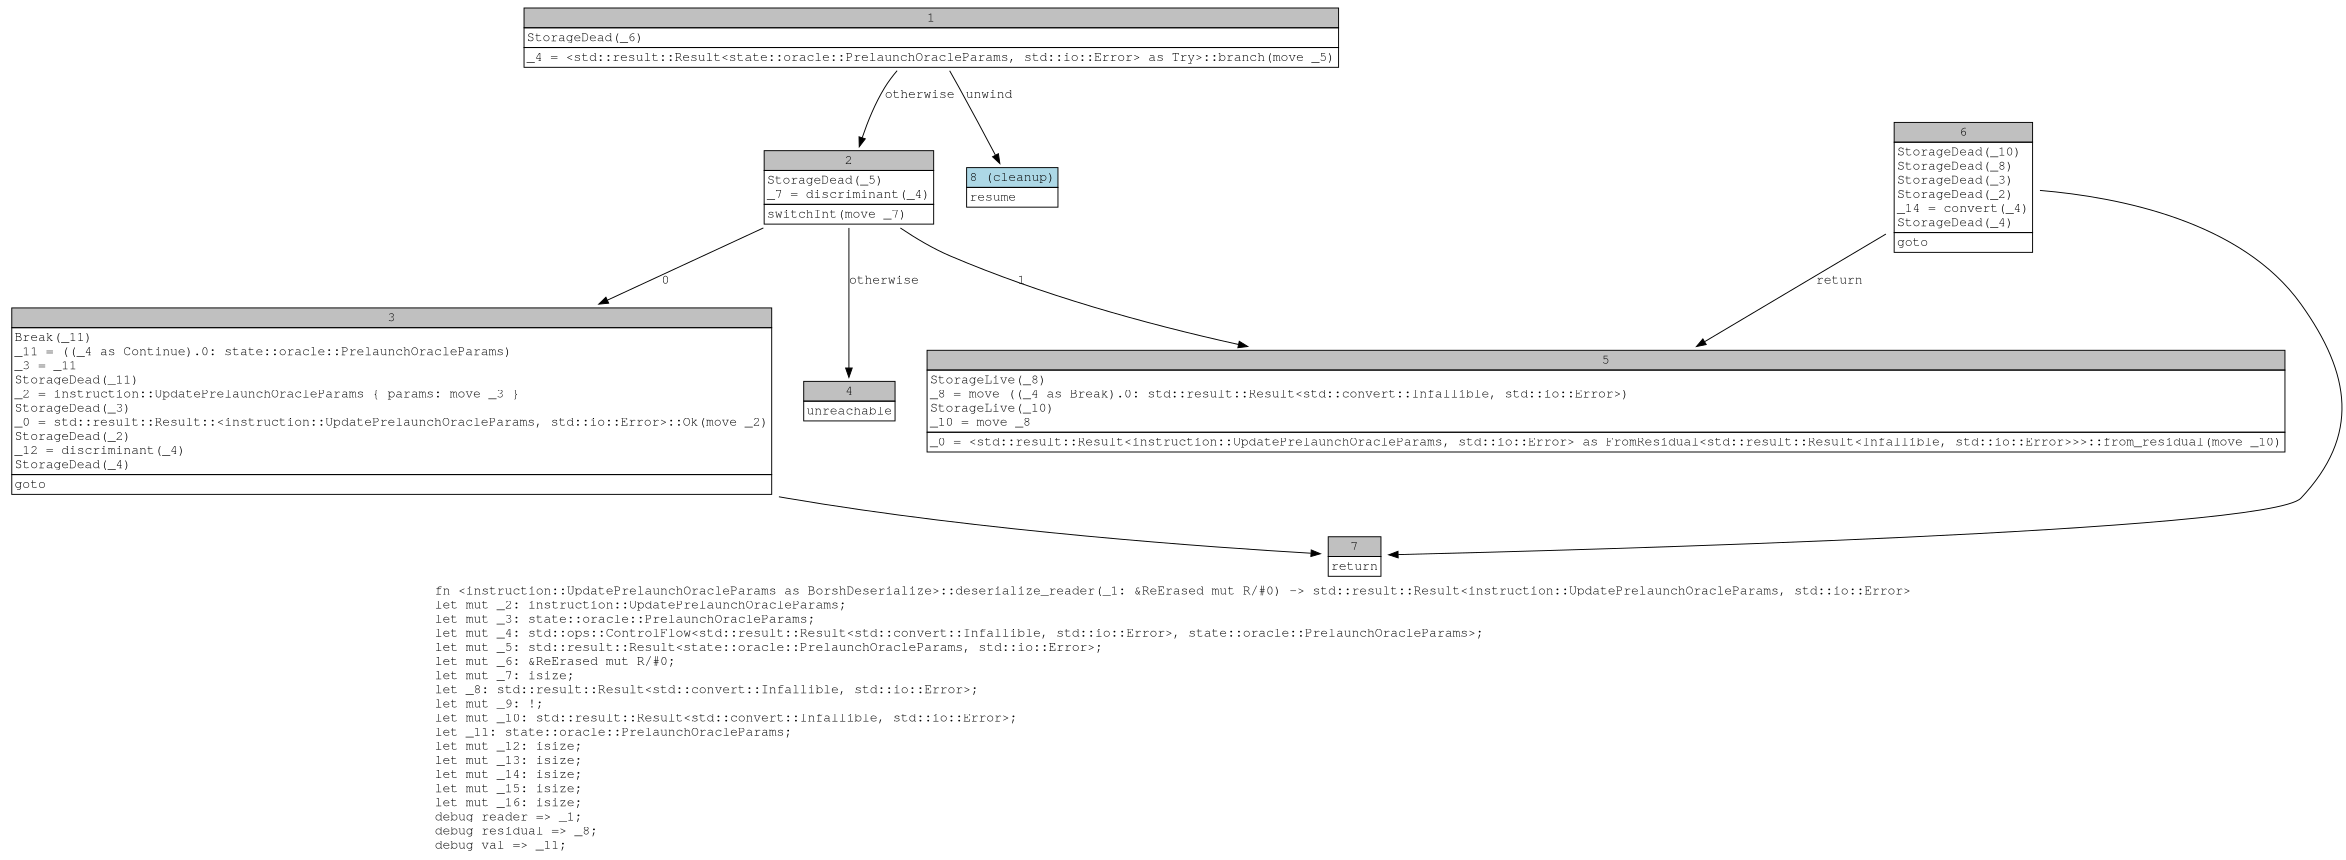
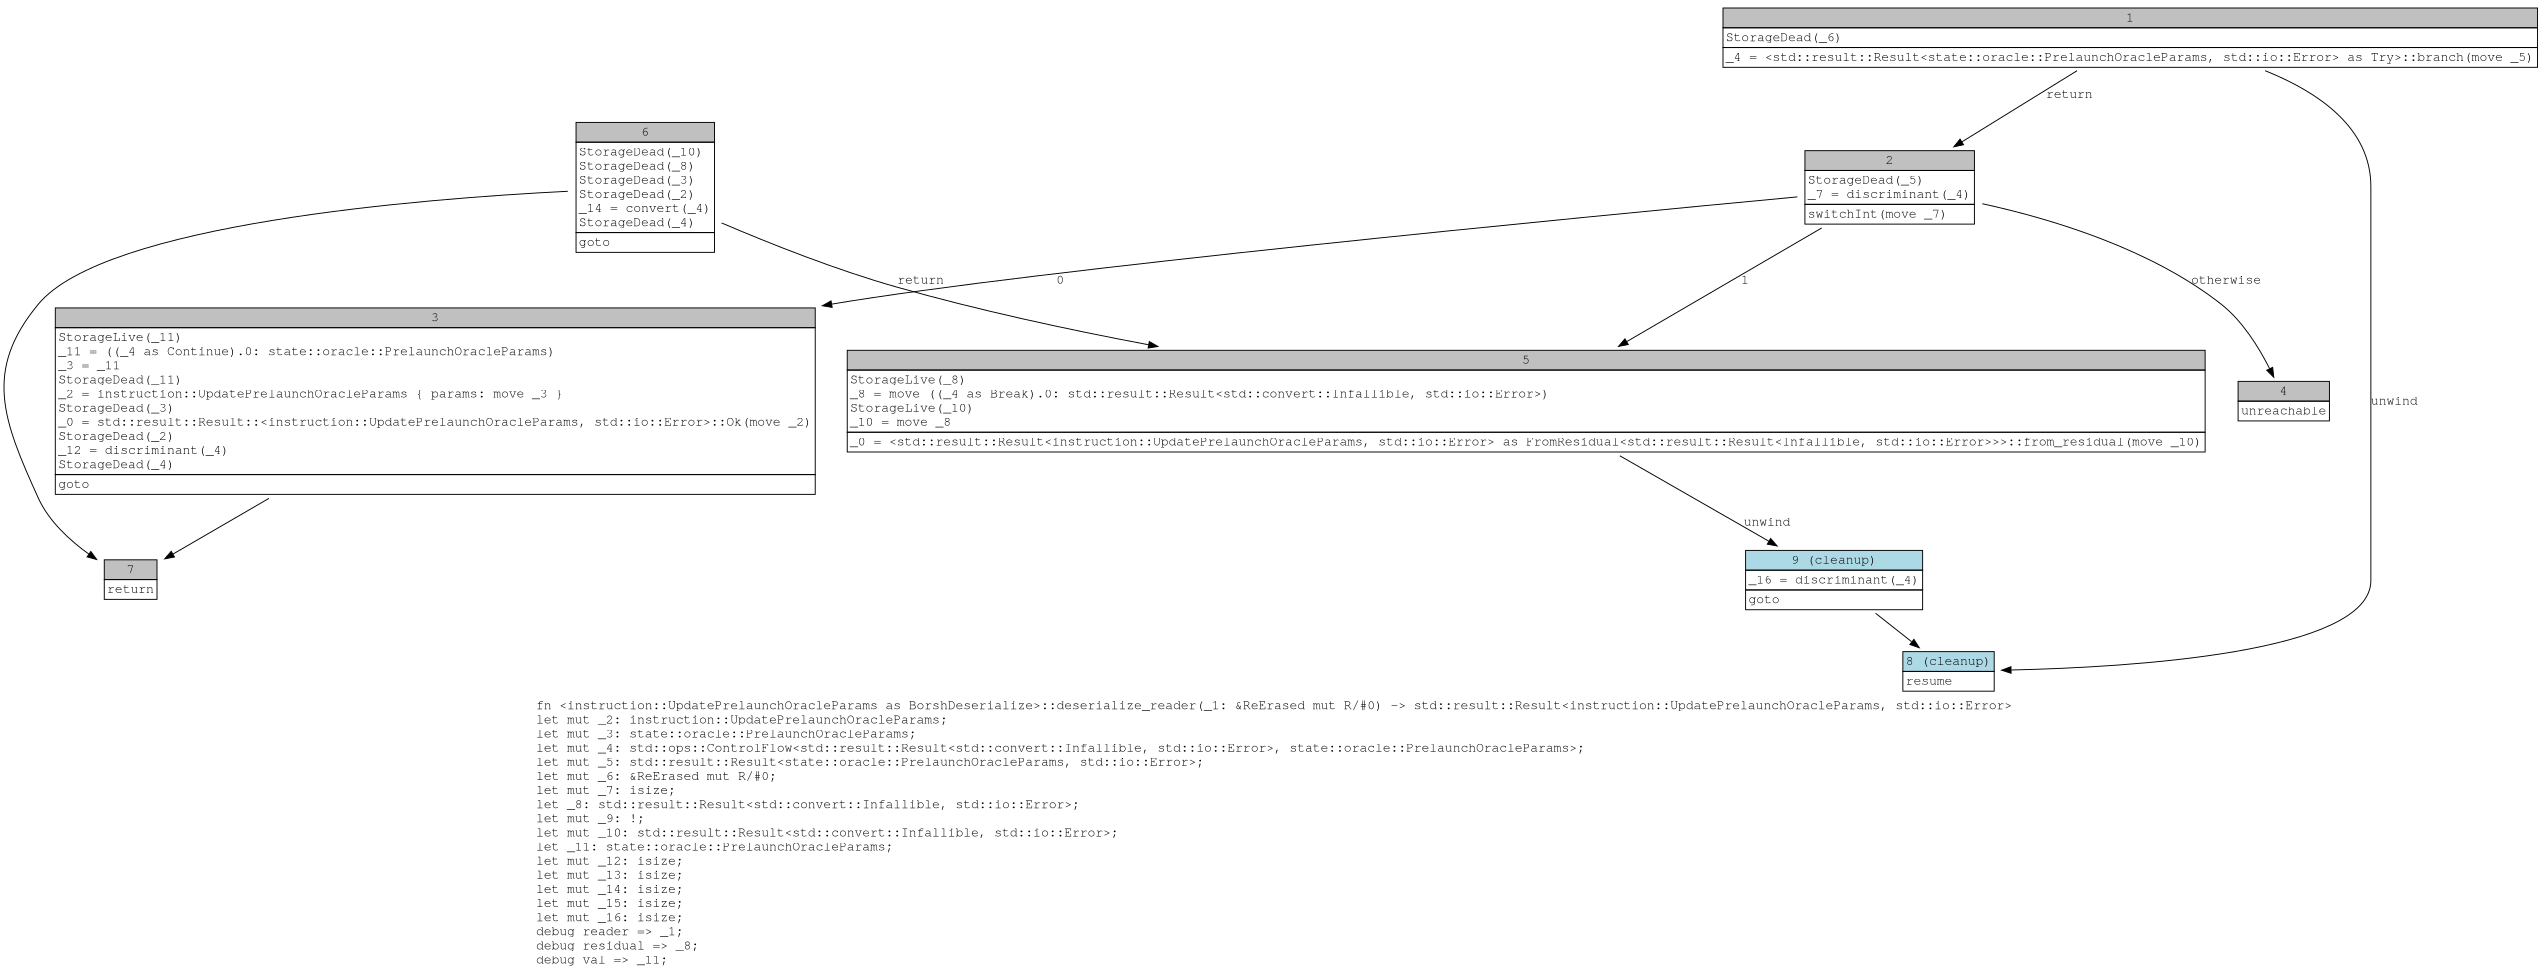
(920, 95) -> (2070, 95)
(54, 337) -> (121, 337)
none -> (1834, 580)
